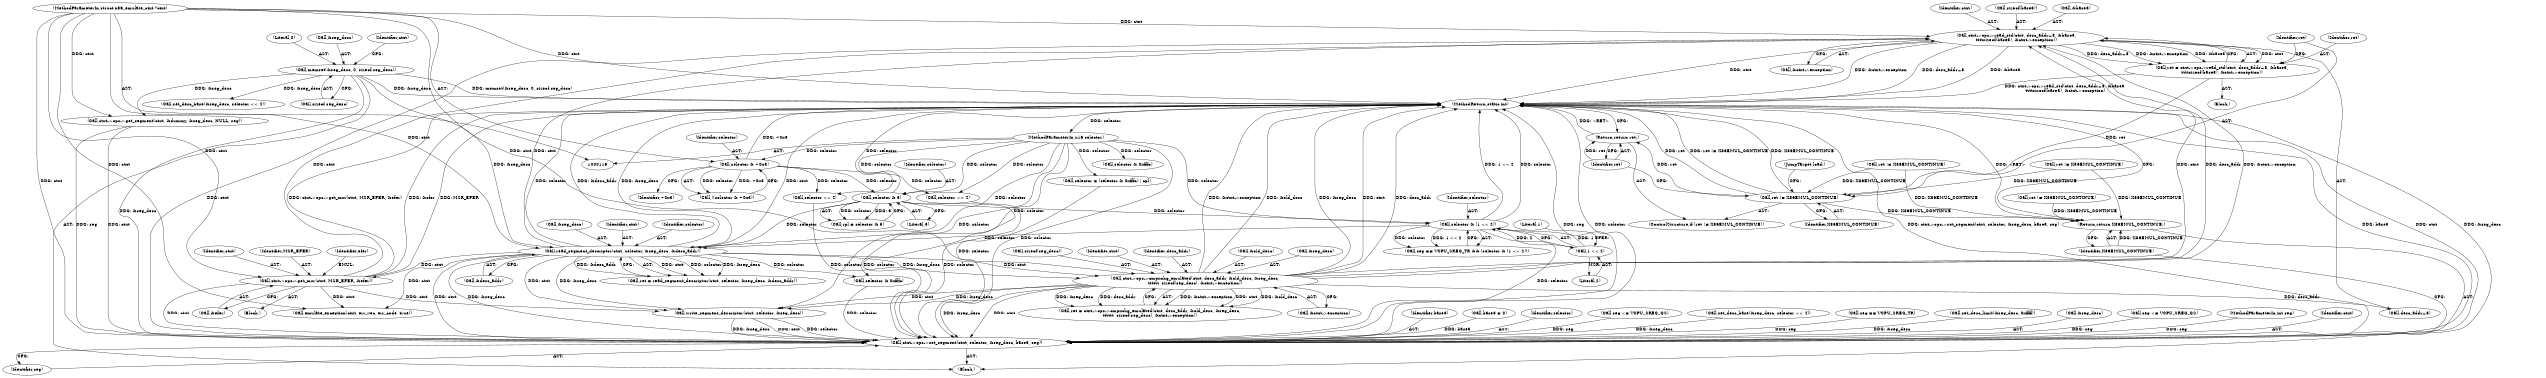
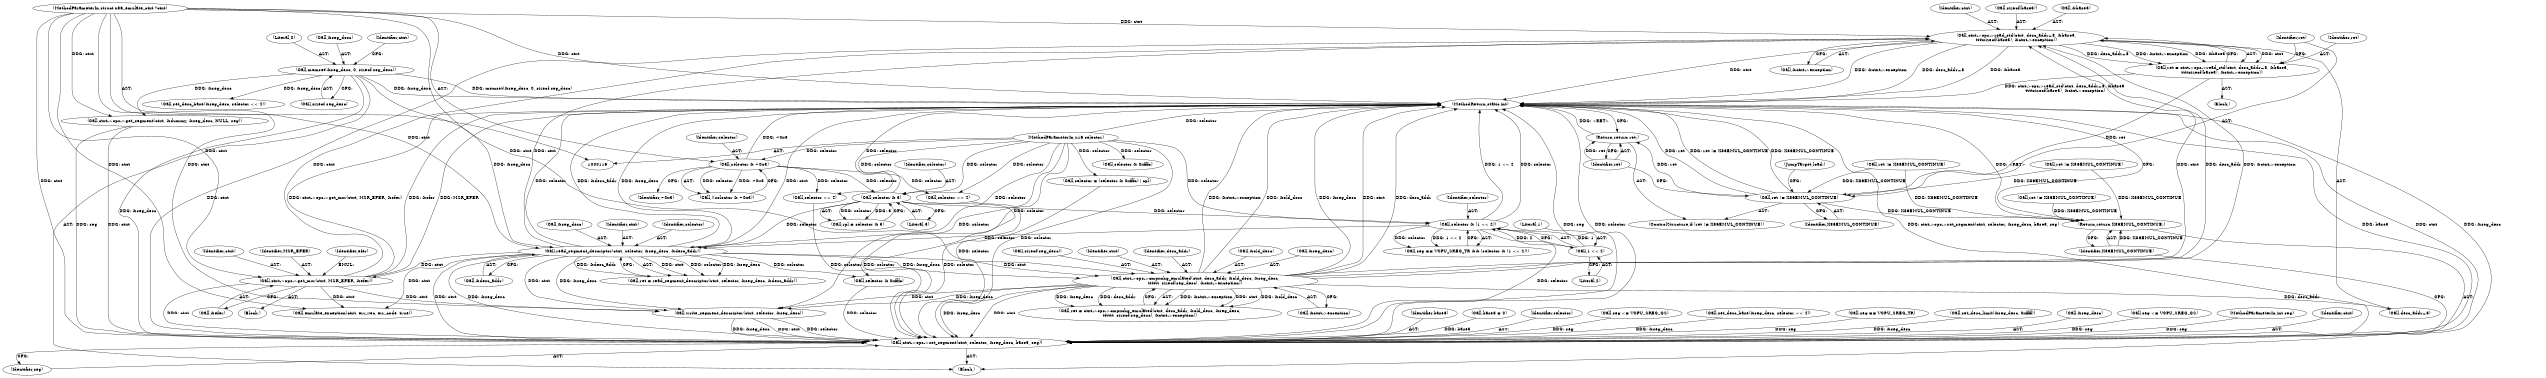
(1254, 108) -> (1263, 111)
(1603, 238) -> (1603, 238)
none -> (188, 261)
(1595, 265) -> (1595, 265)
